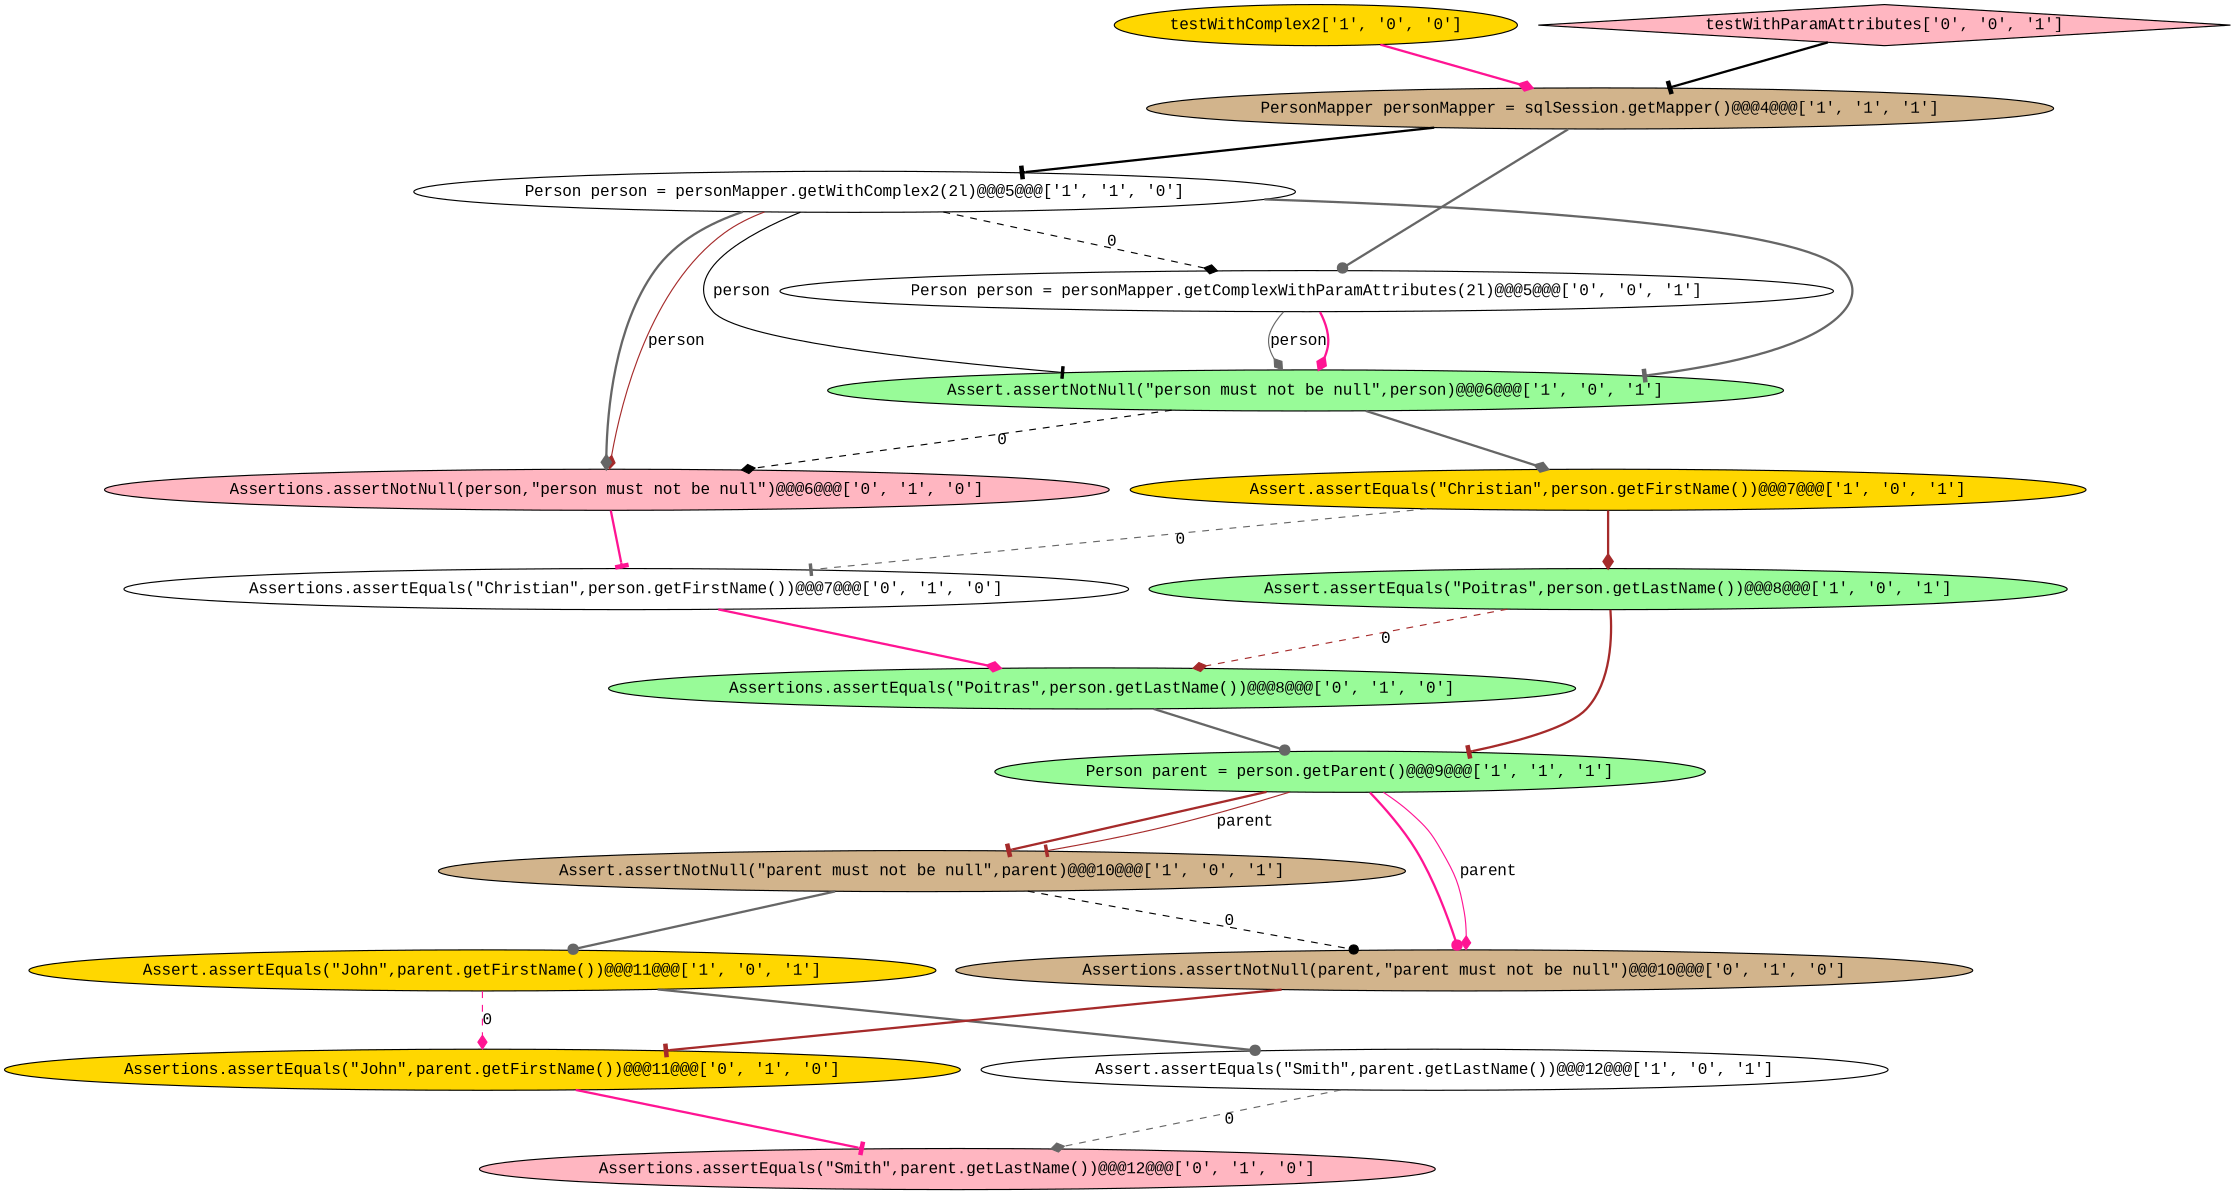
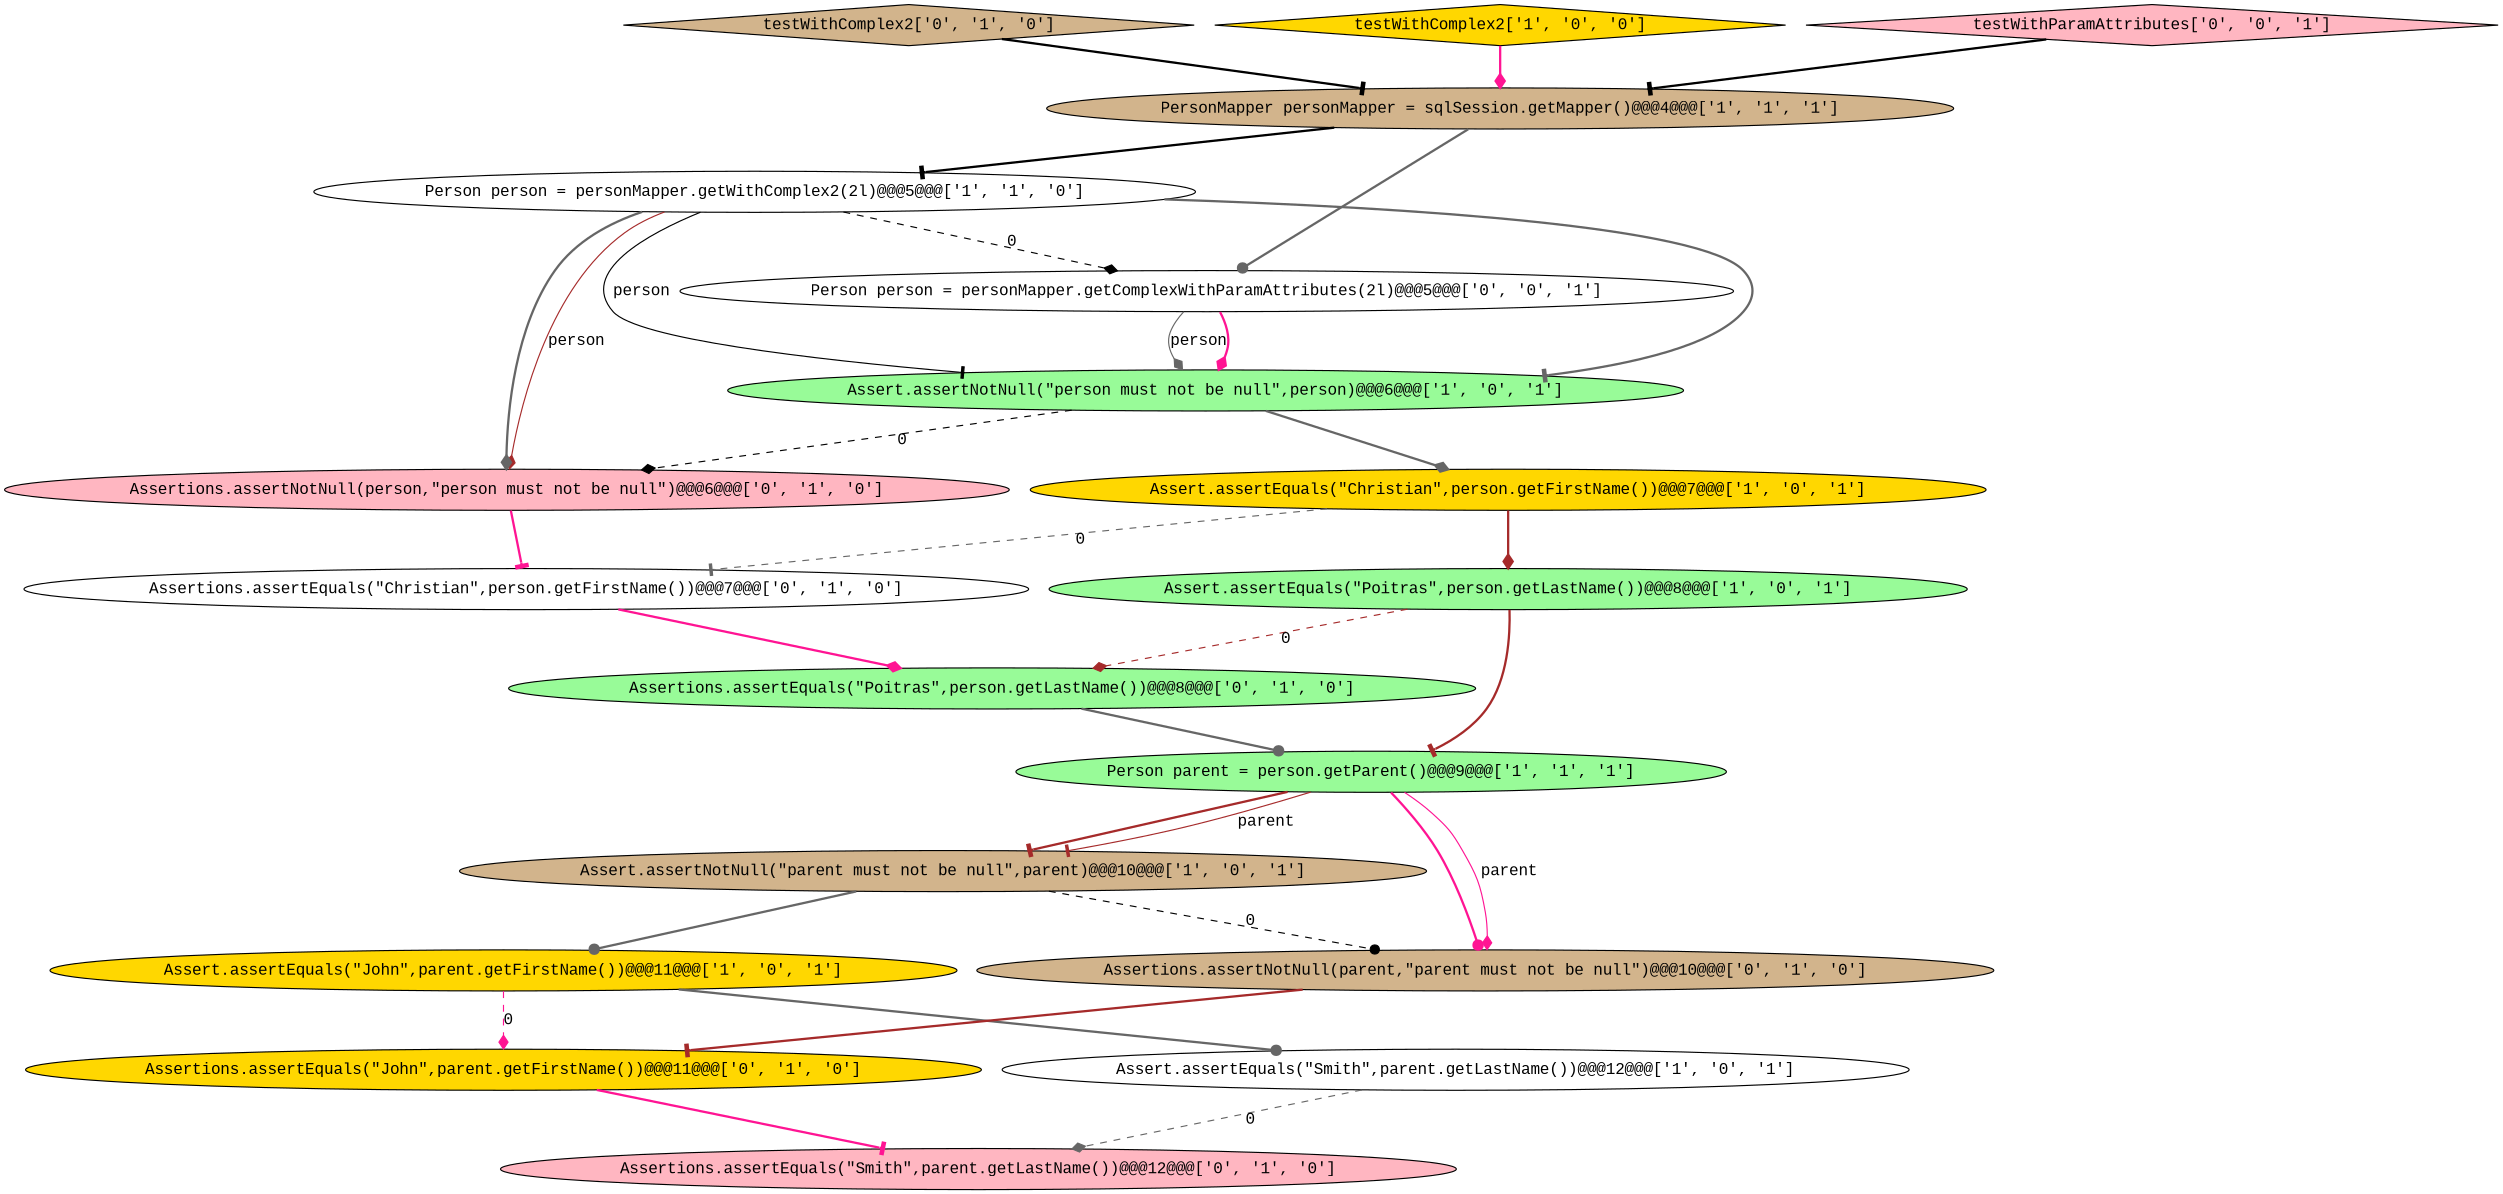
none -> (909, 25)
(1316, 25) -> (1500, 25)
